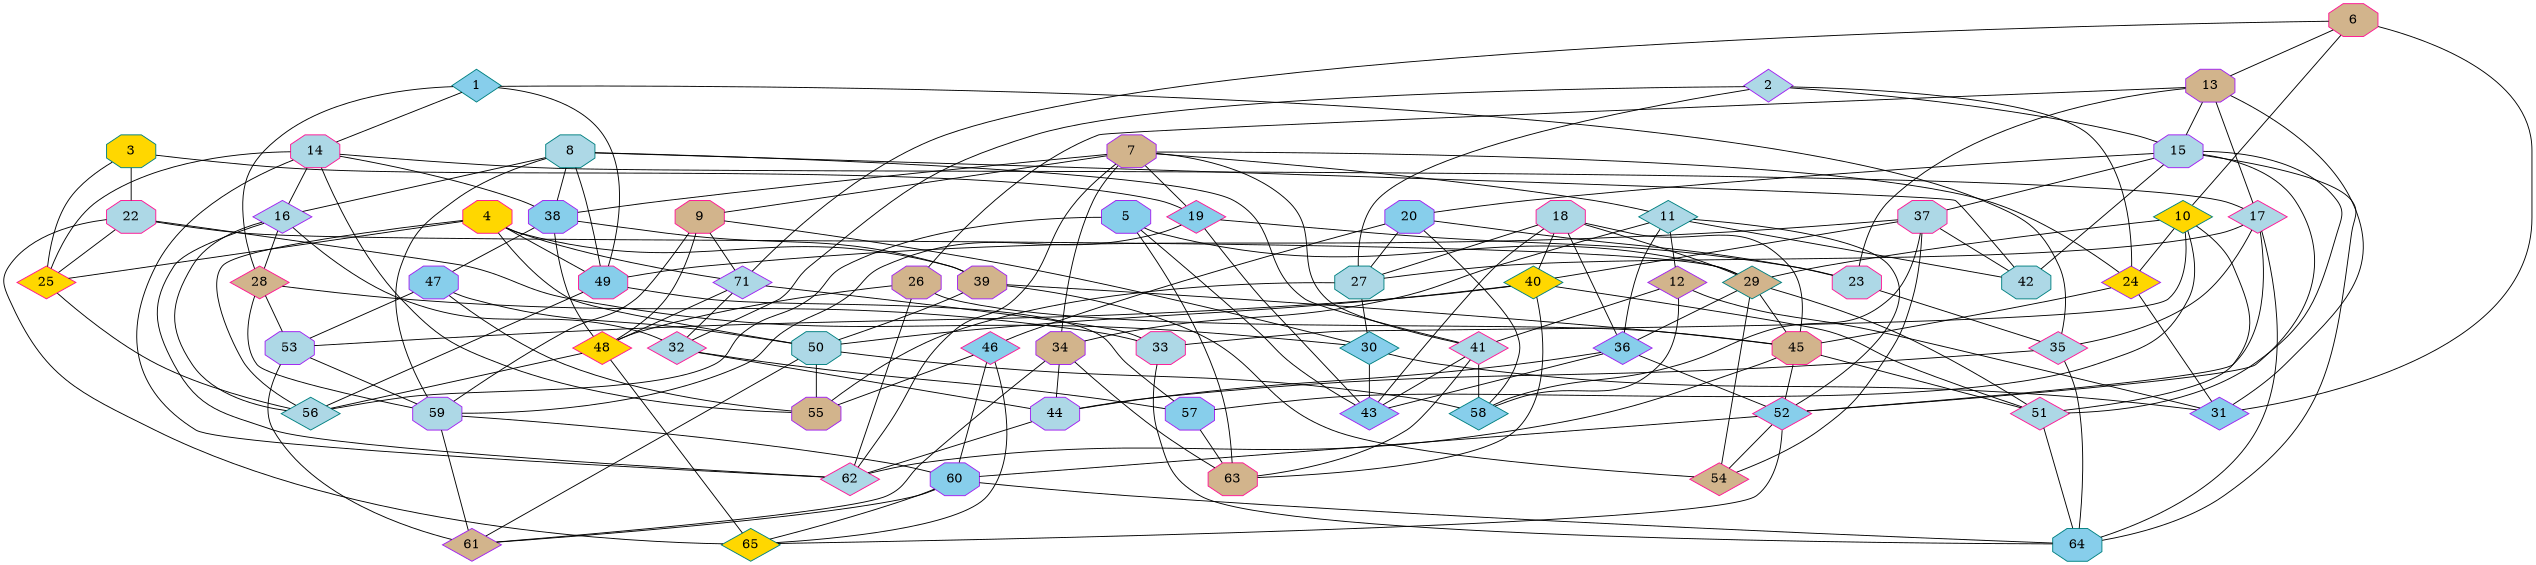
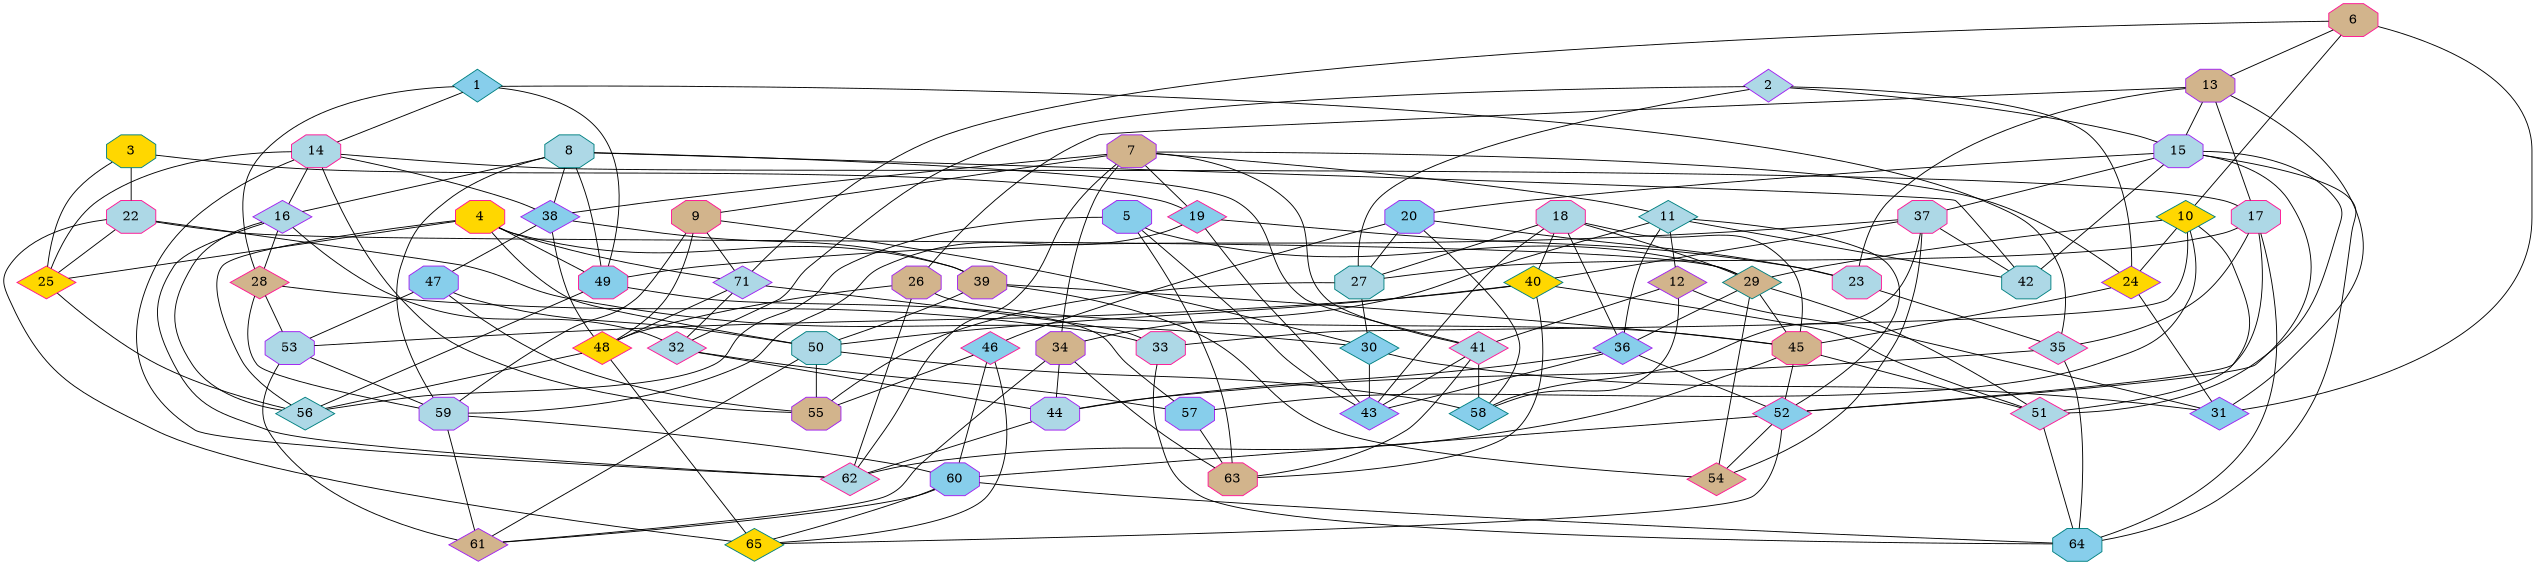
(553, 217) -> (550, 217)
(2258, 217) -> (2256, 217)
